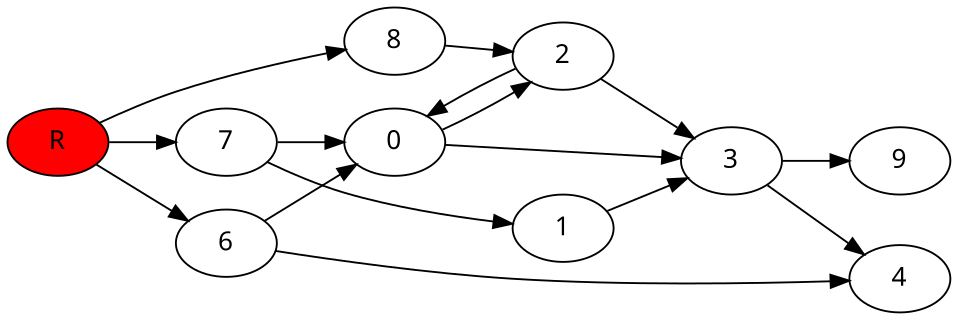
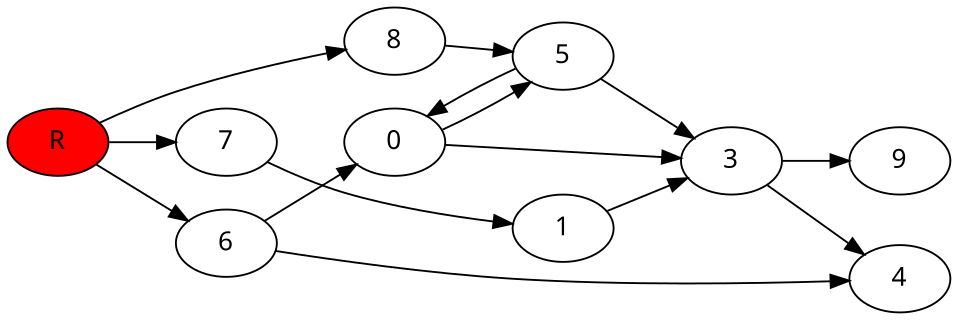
(563, 56) -> (563, 56)
(301, 142) -> none
